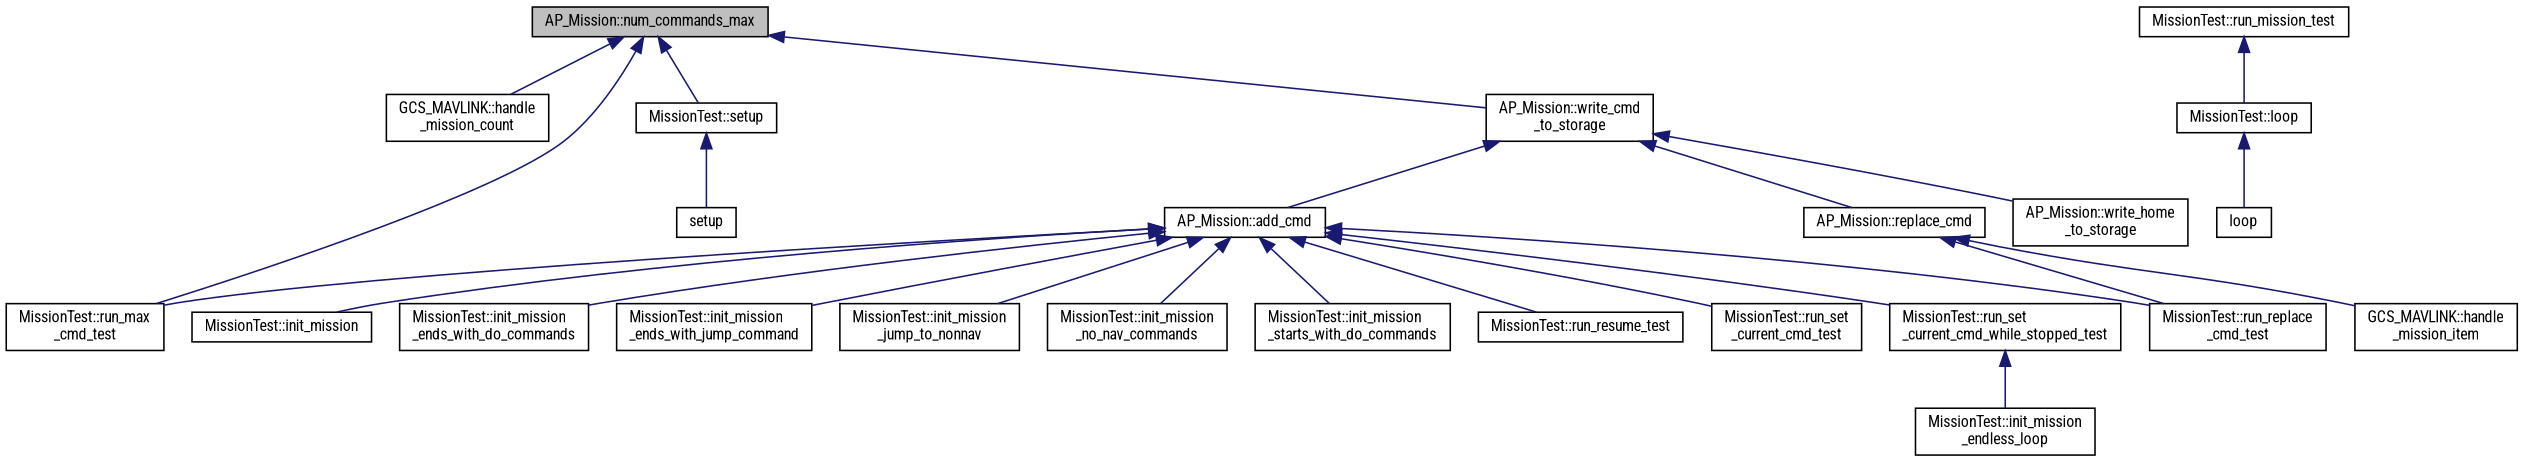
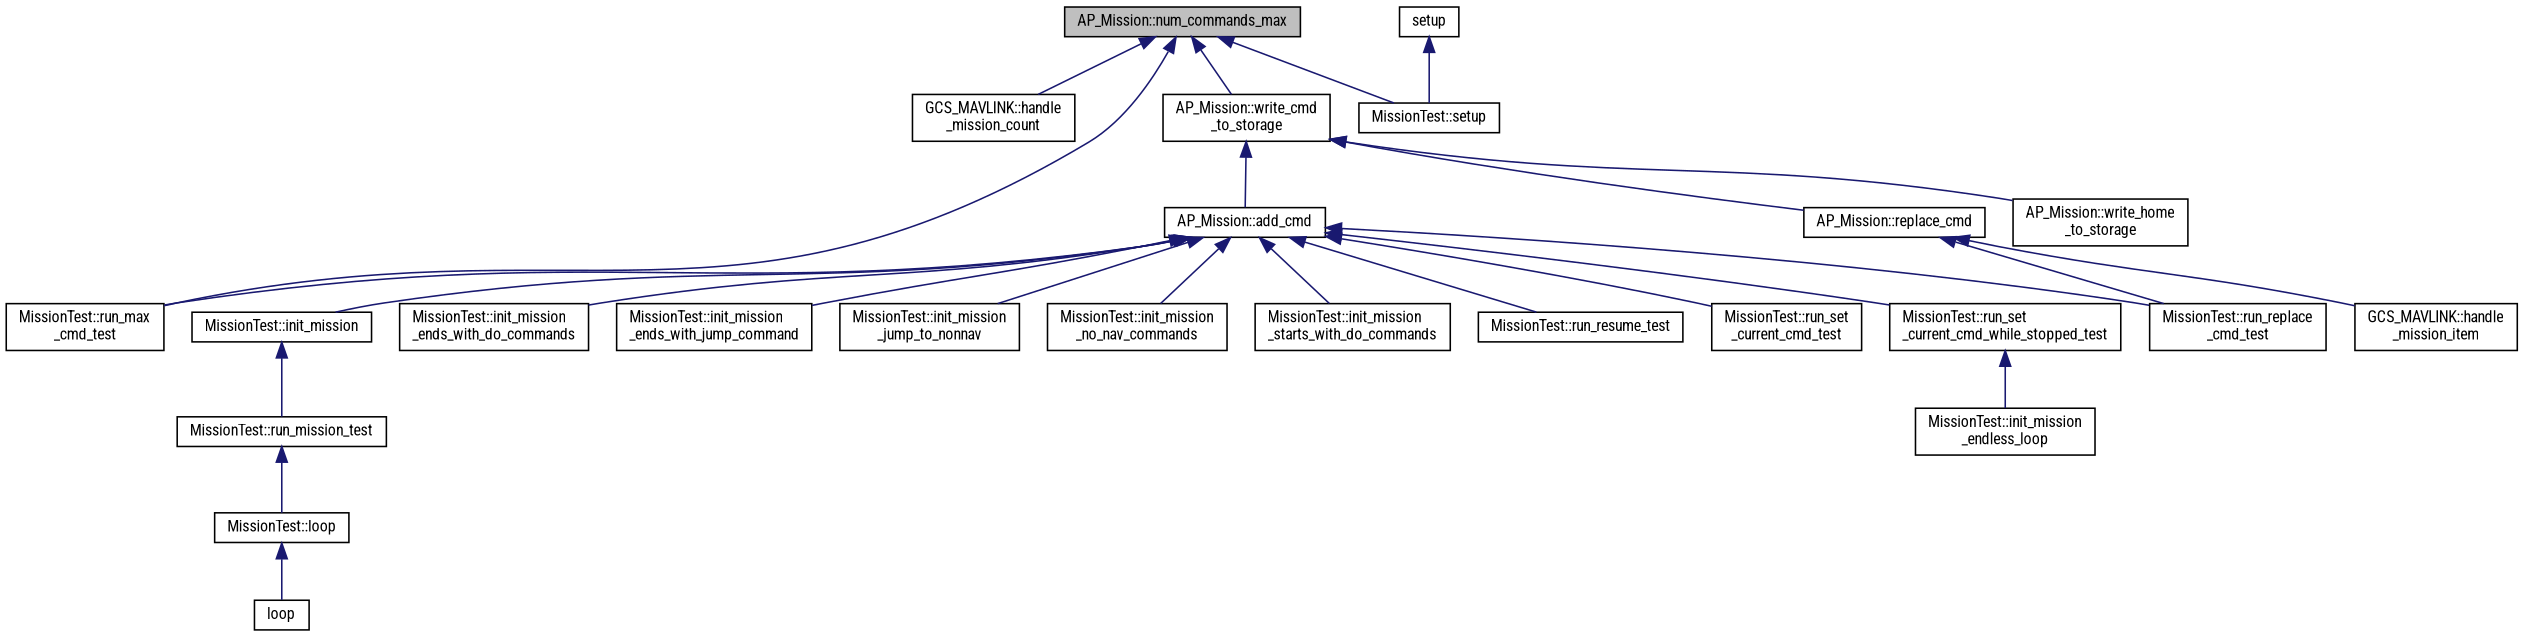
(706, 178) -> (1429, 78)
none -> (282, 387)
